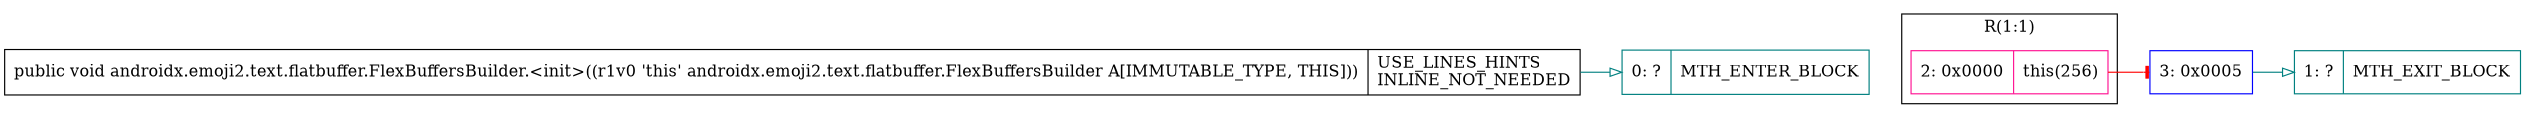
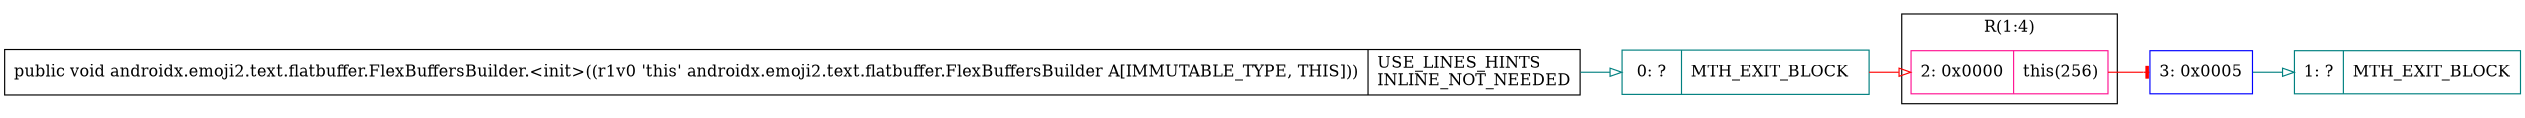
(2010, 27) -> (2010, 27)
(1770, 72) -> (1770, 72)
none -> (1884, 72)
